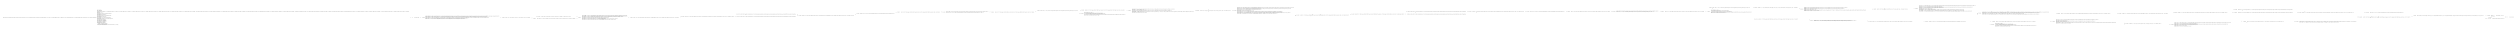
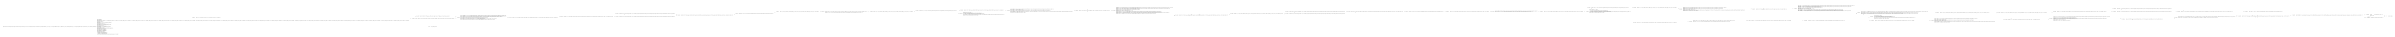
(460, 17) -> none
